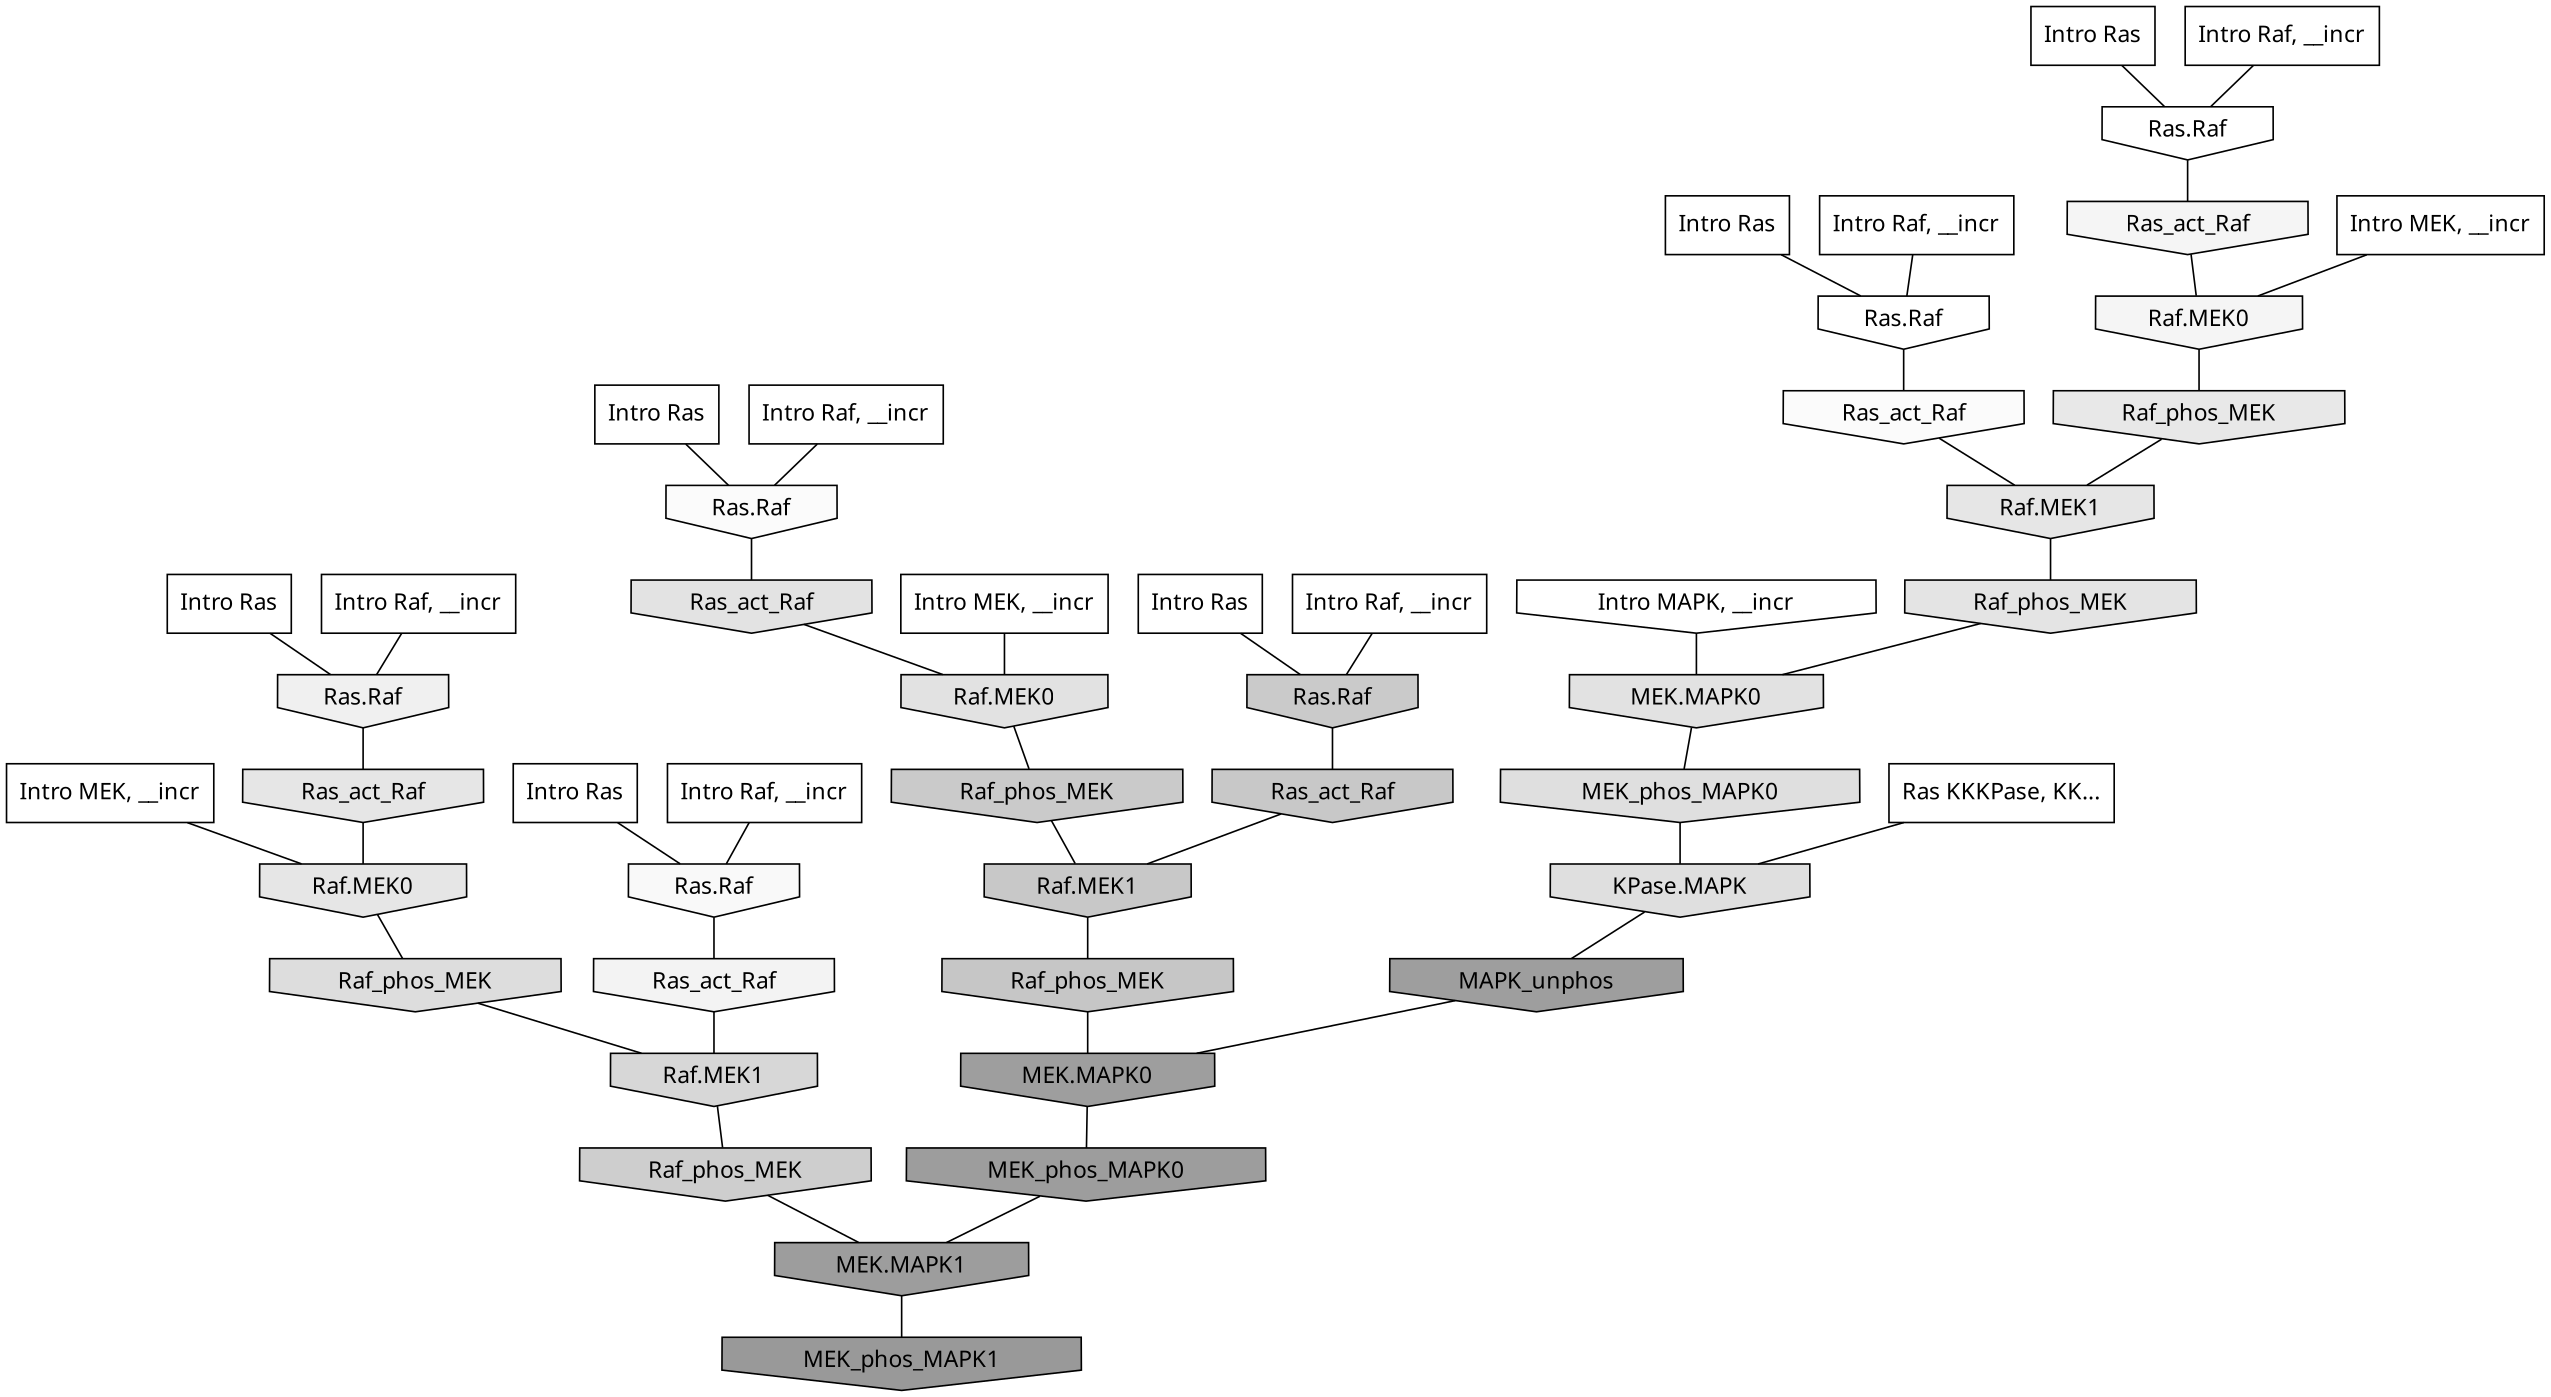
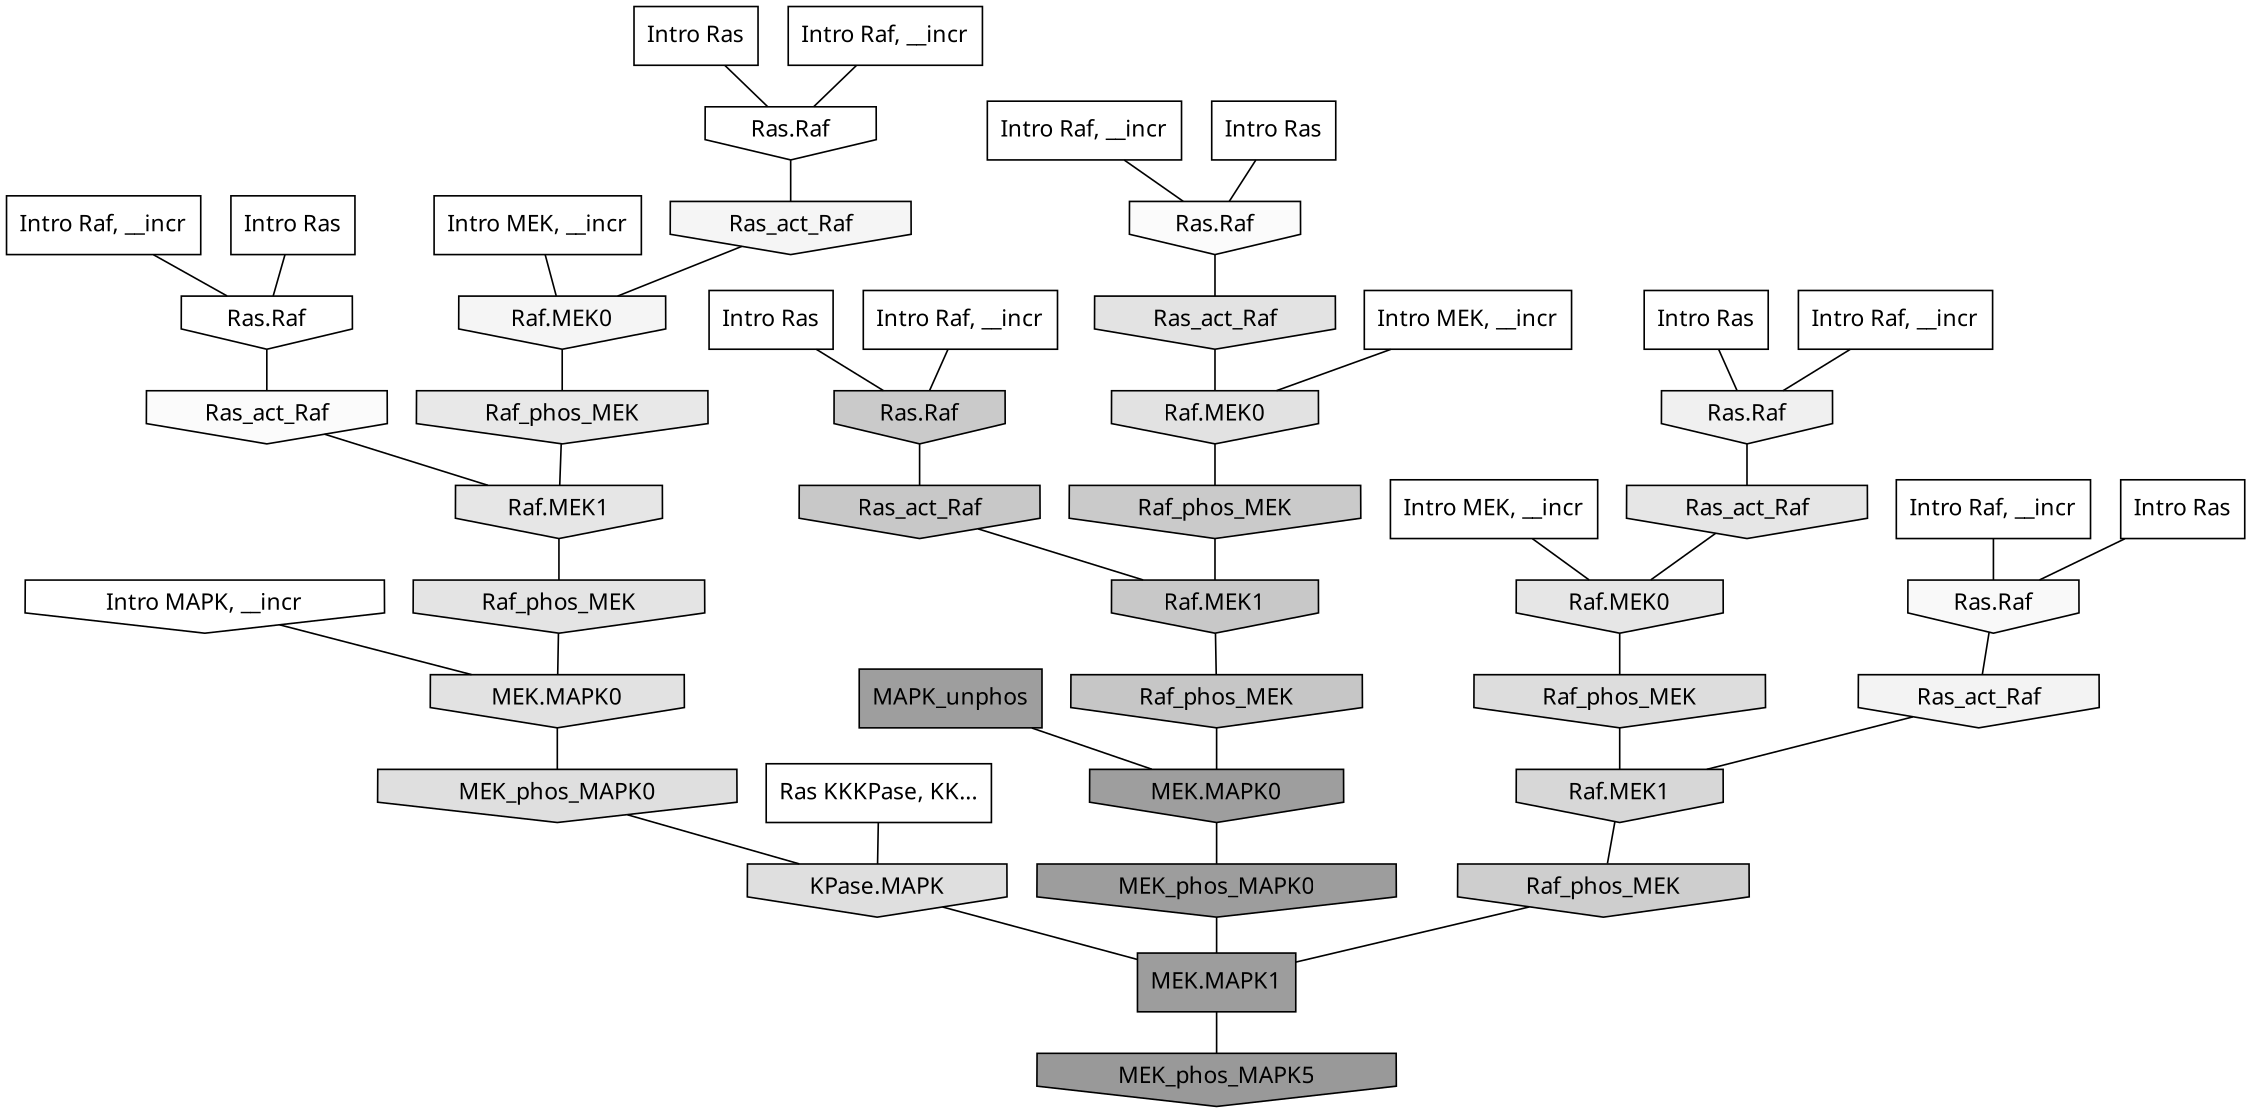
(1608, 935) -> (1040, 933)
(1536, 982) -> (951, 698)
(902, 1266) -> (1217, 982)
(902, 1361) -> (1217, 1077)
